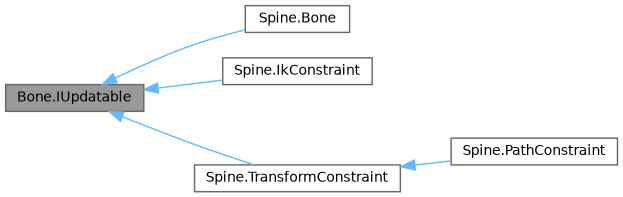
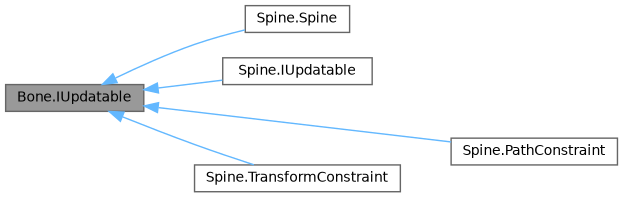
(297, 19) -> (297, 19)
(297, 71) -> (297, 71)
(433, 163) -> (305, 125)
